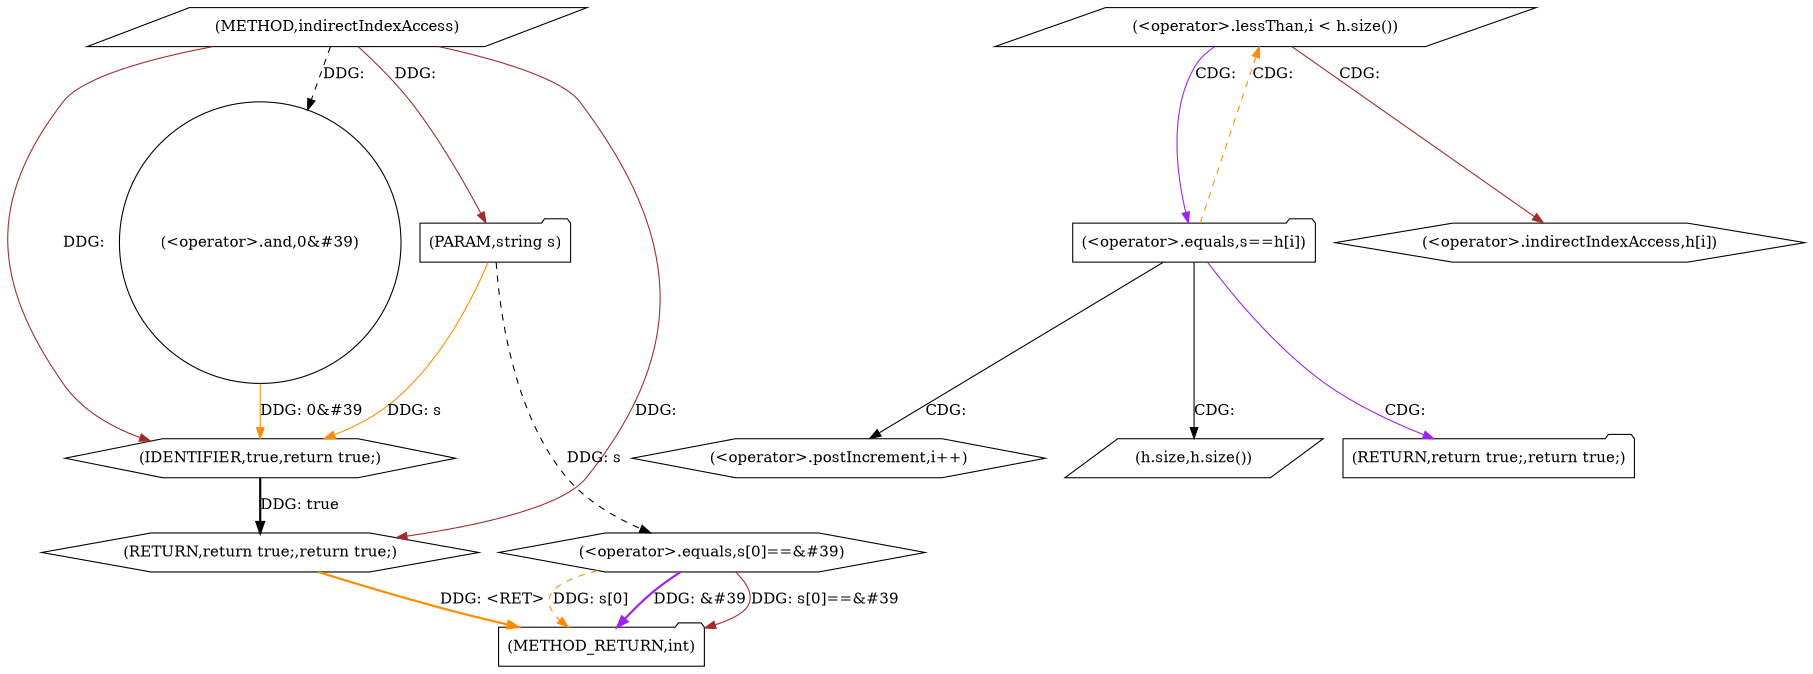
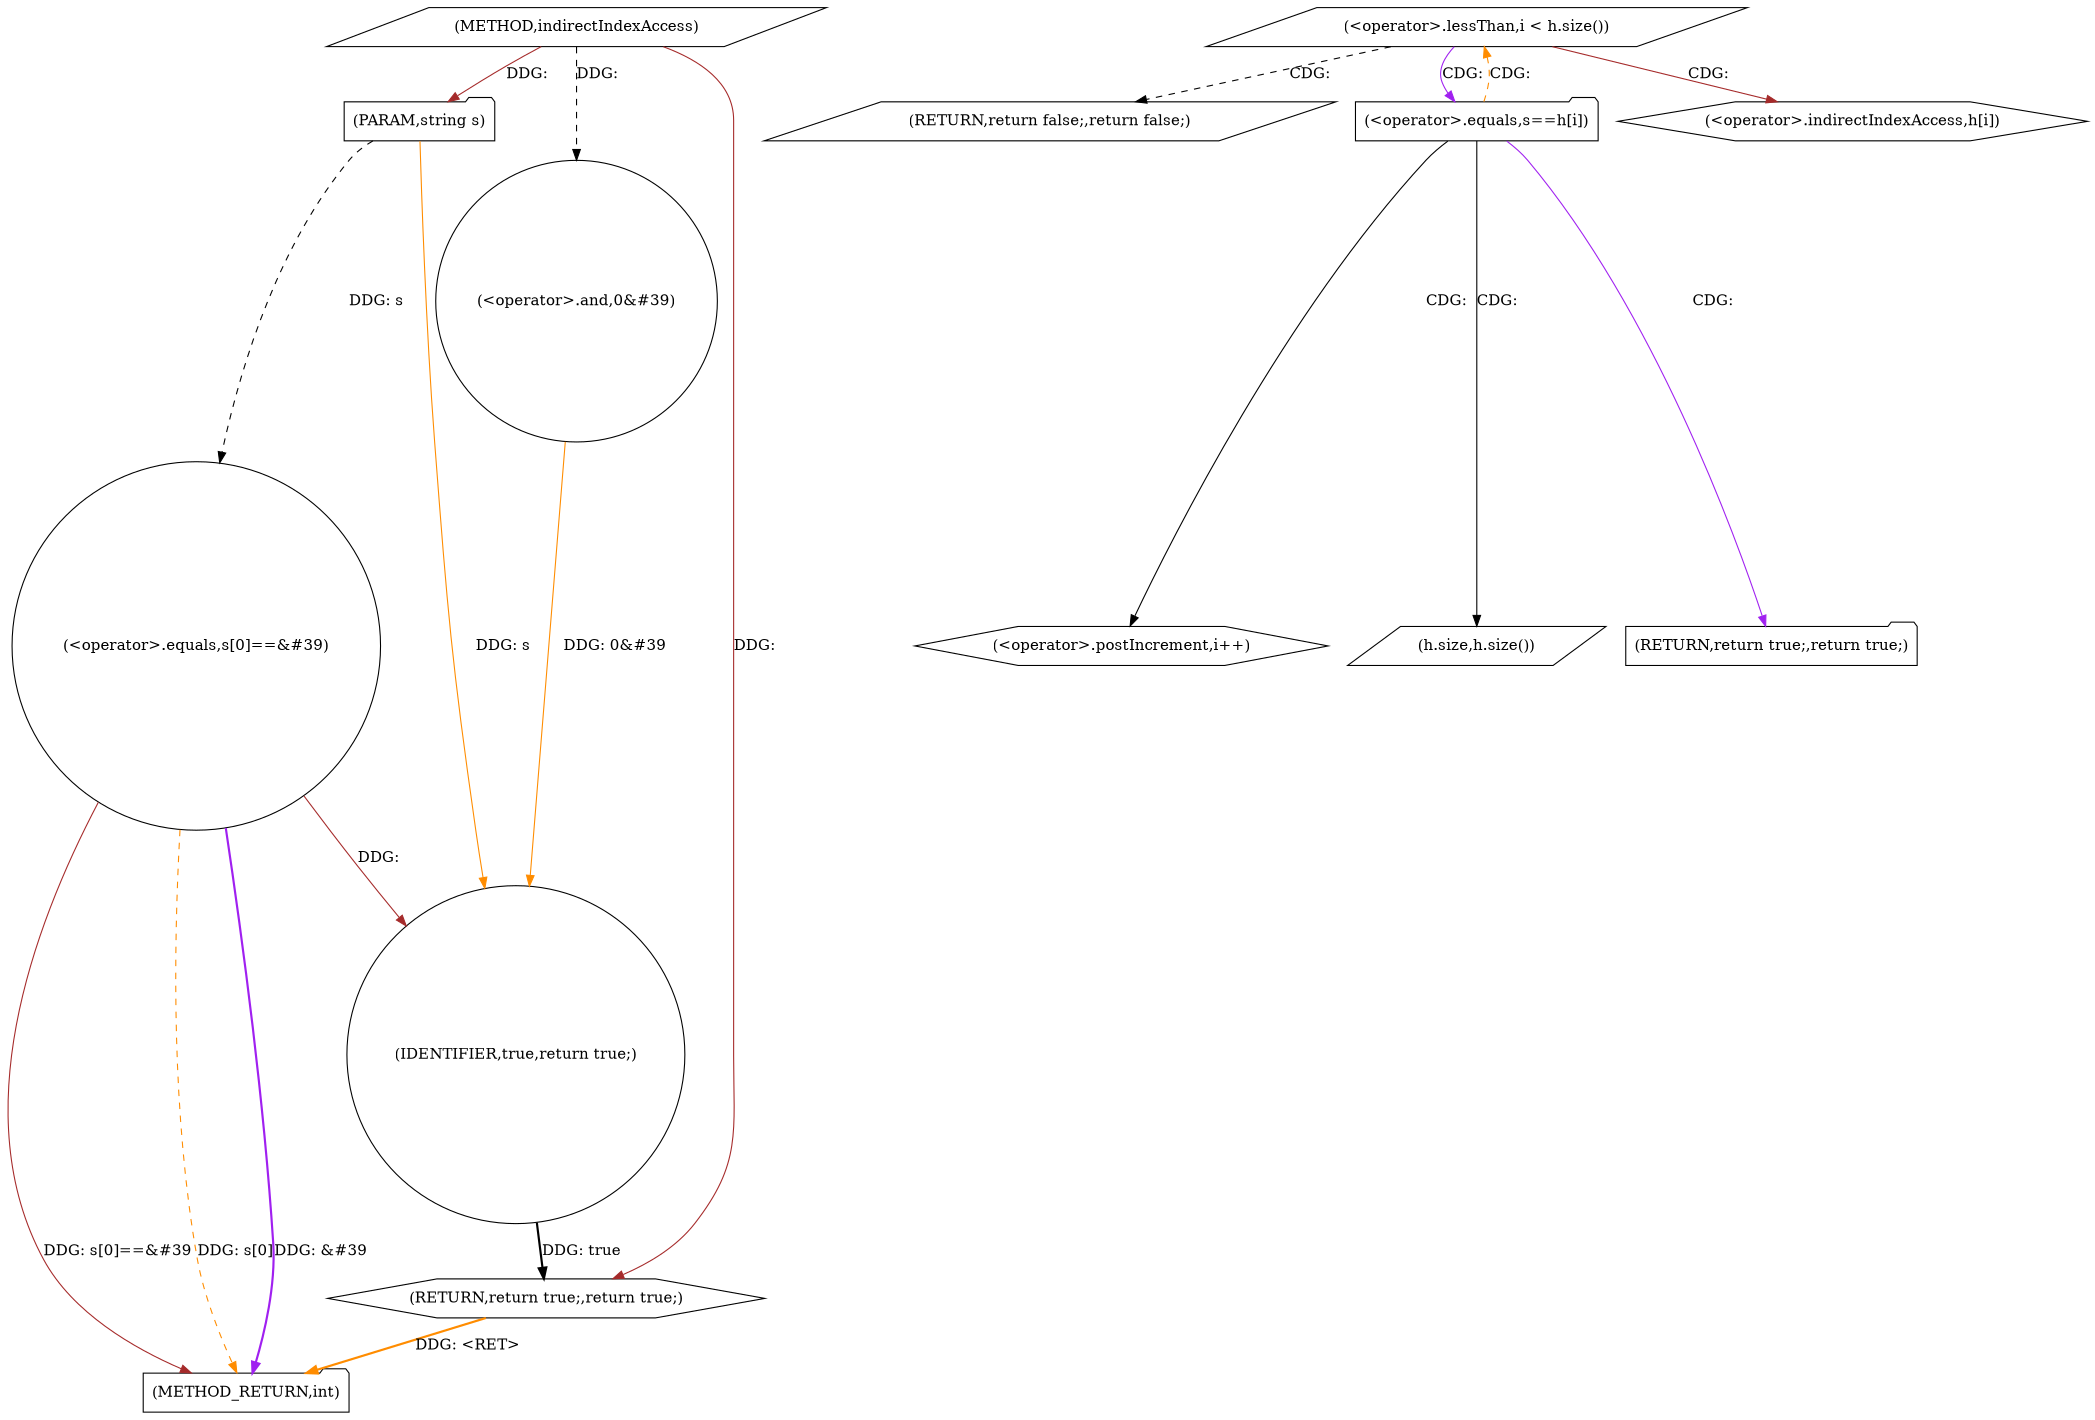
none -> (1050, 121)
(11, 209) -> (351, 857)
(260, 458) -> (516, 1055)
(712, 552) -> (196, 646)
